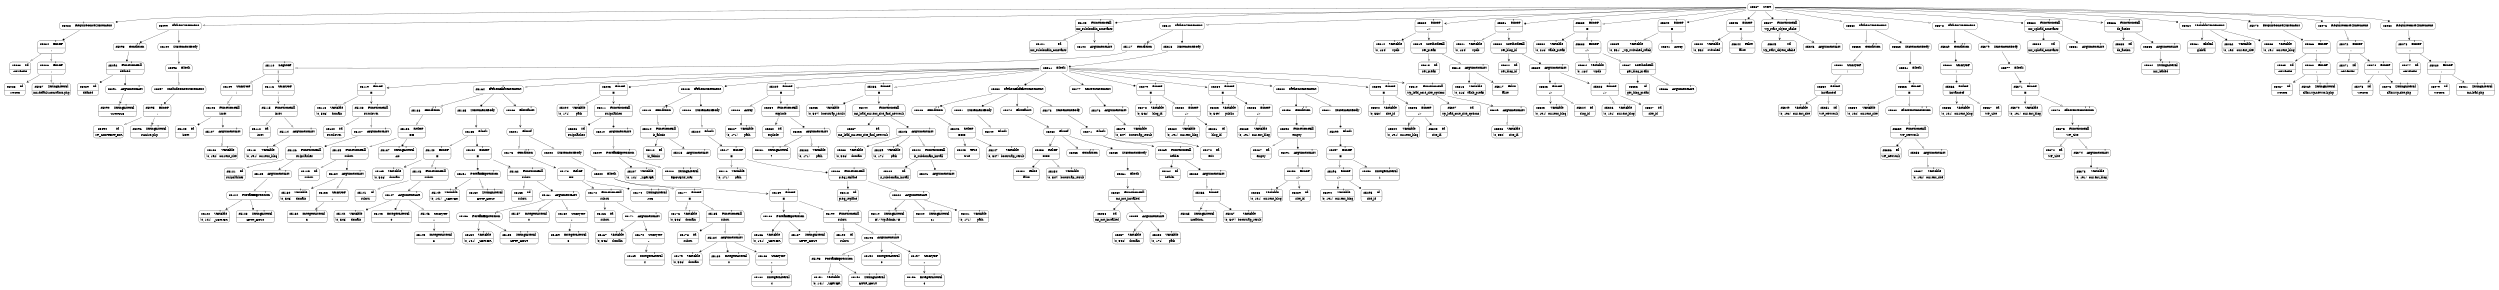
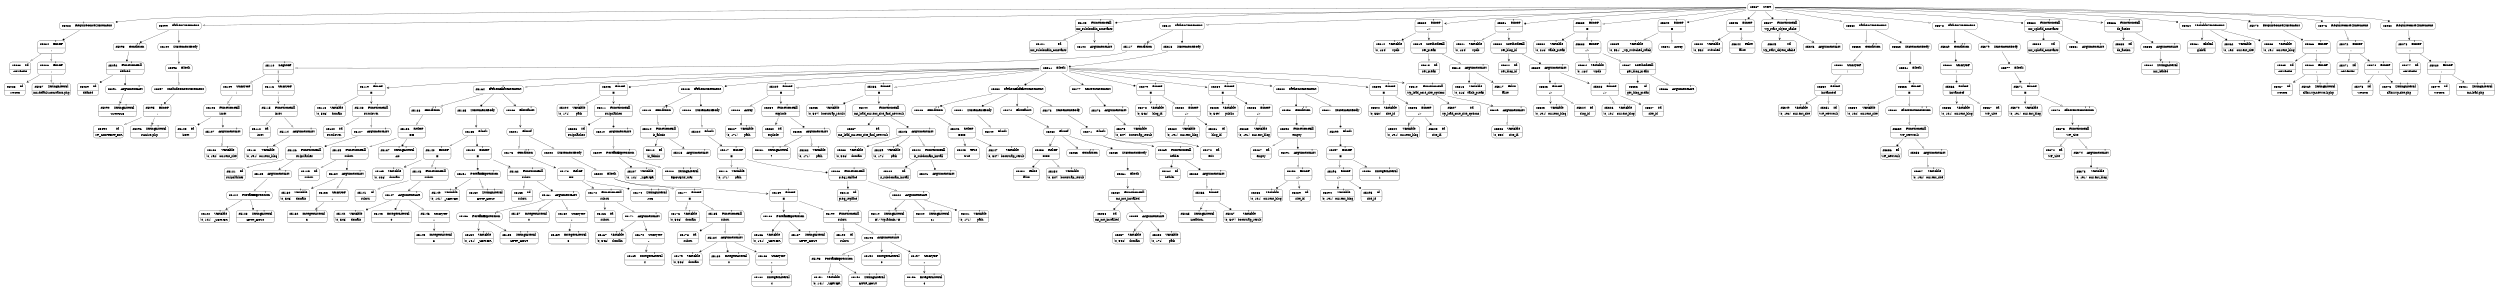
(380, 178) -> (380, 178)
